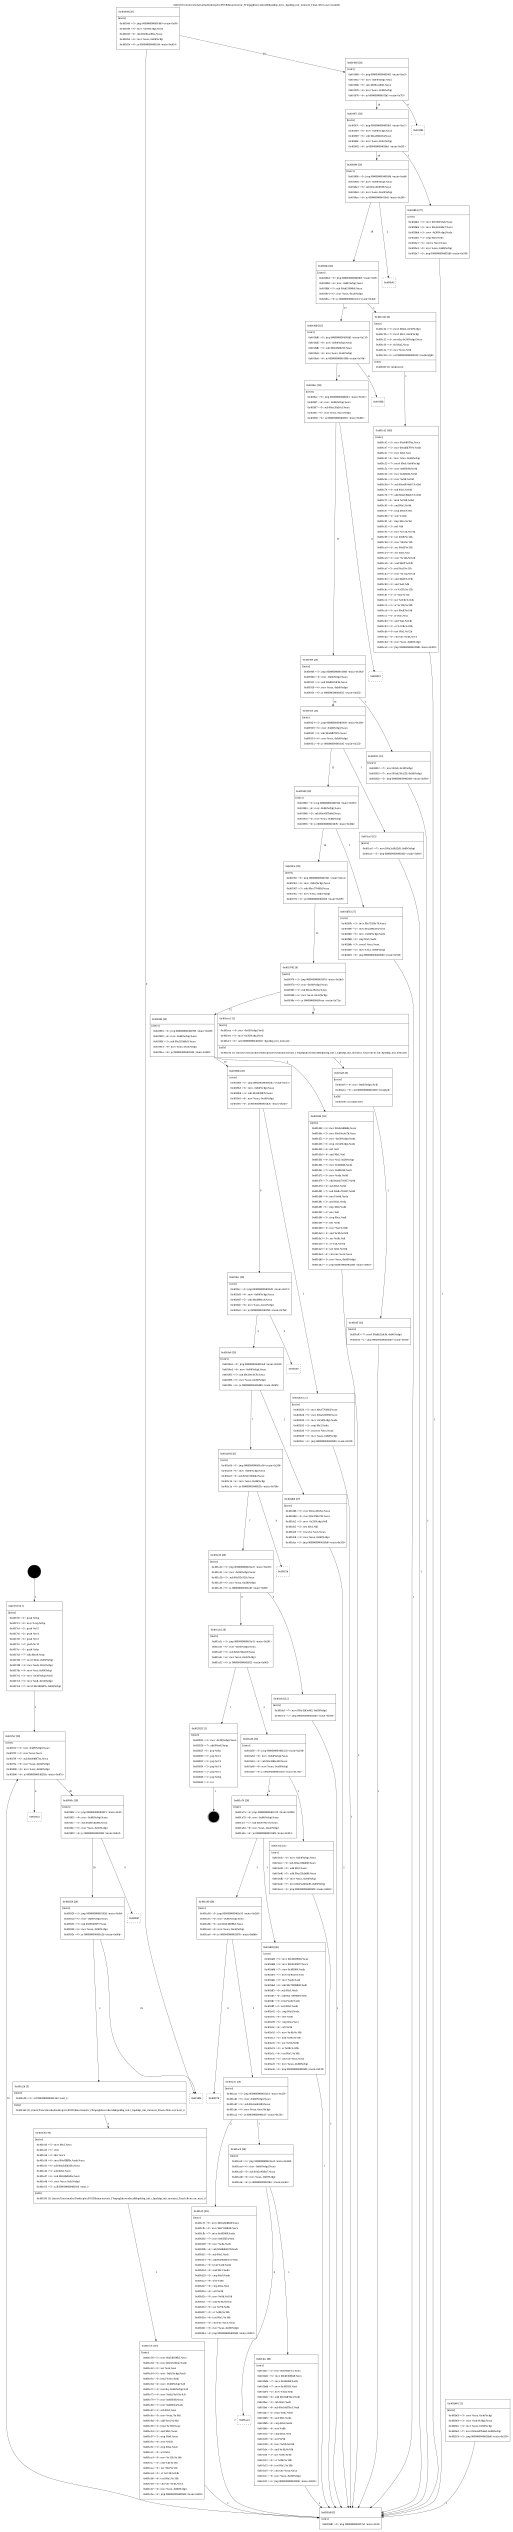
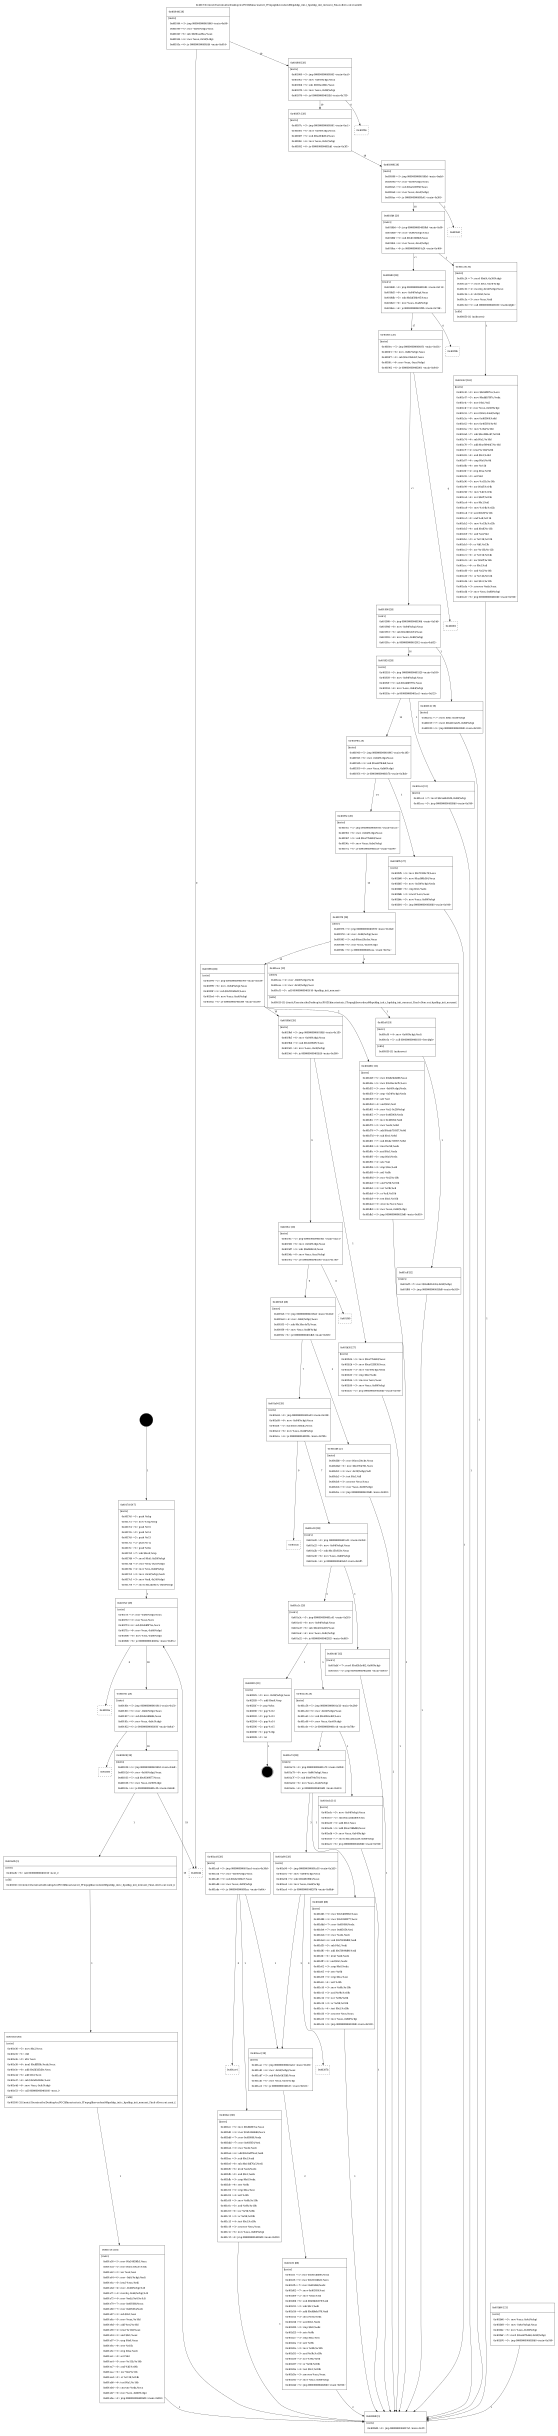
(437, 232) -> none
(258, 2131) -> (263, 1970)
